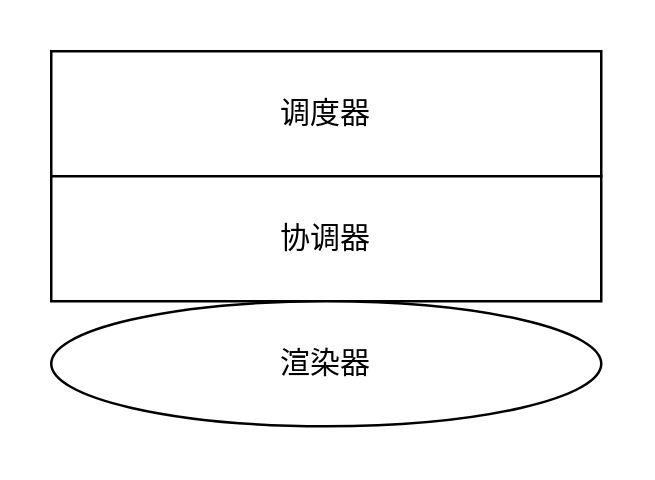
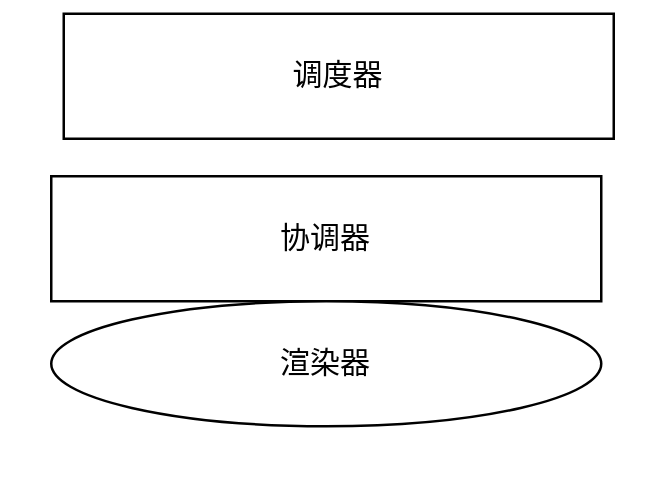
(326, 114) -> (339, 76)
